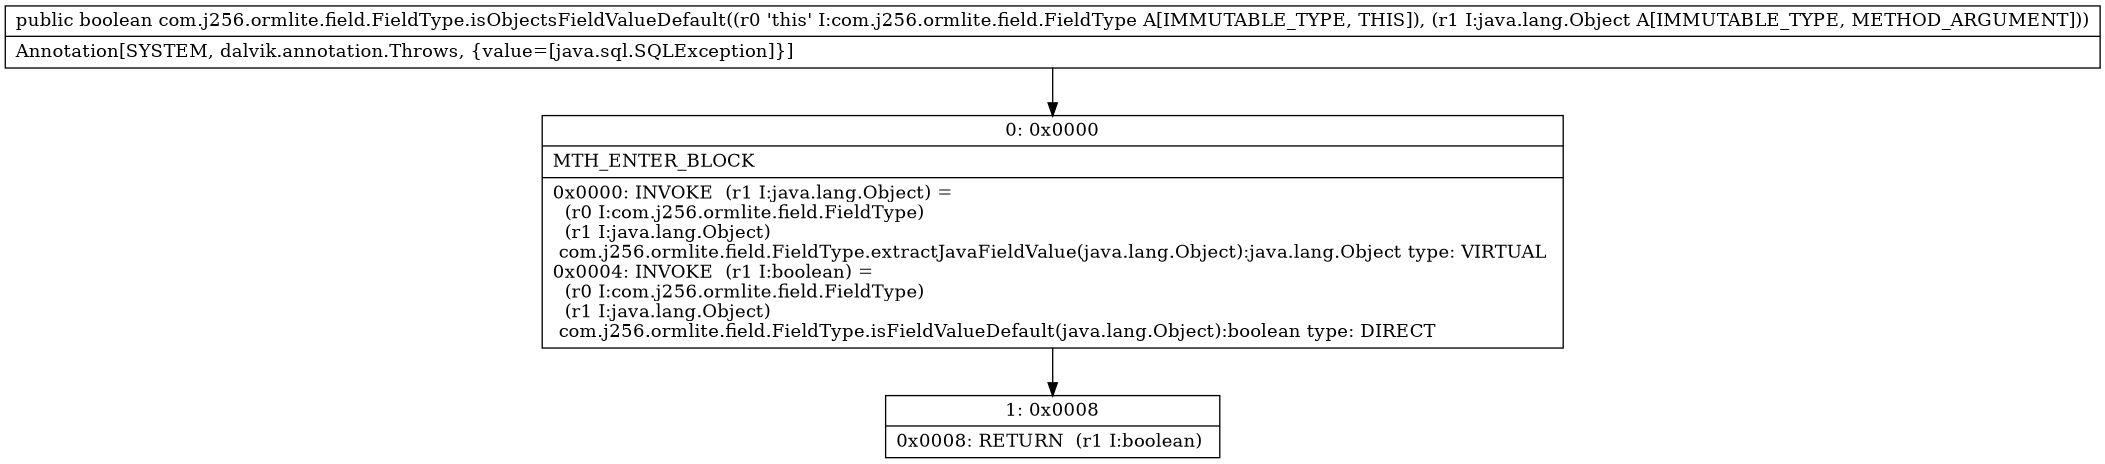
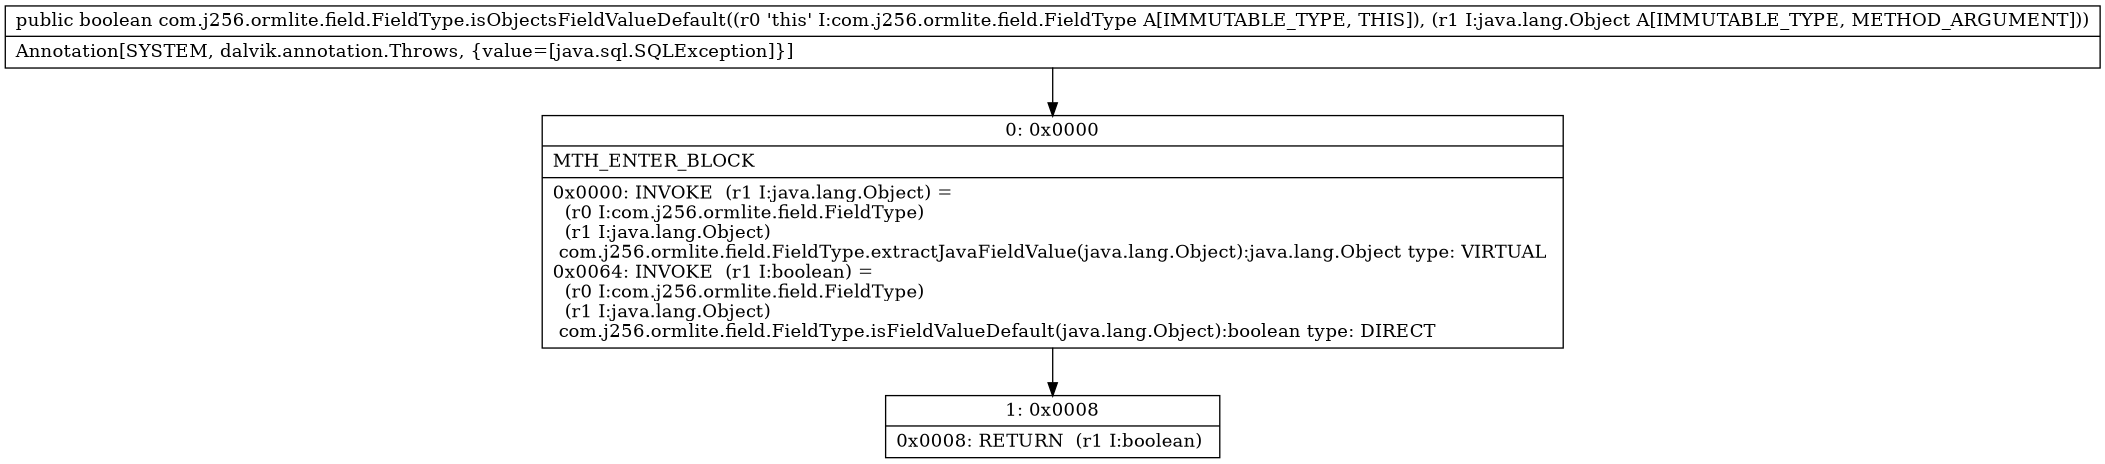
(717, 272) -> (717, 272)
